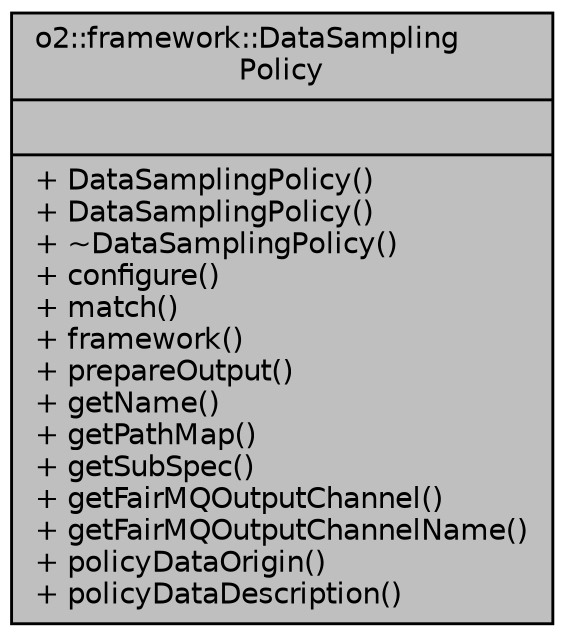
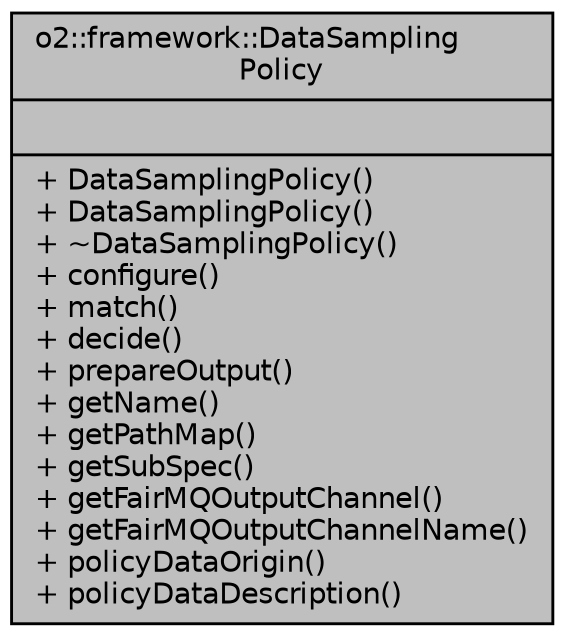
(140, 340) -> (110, 340)
